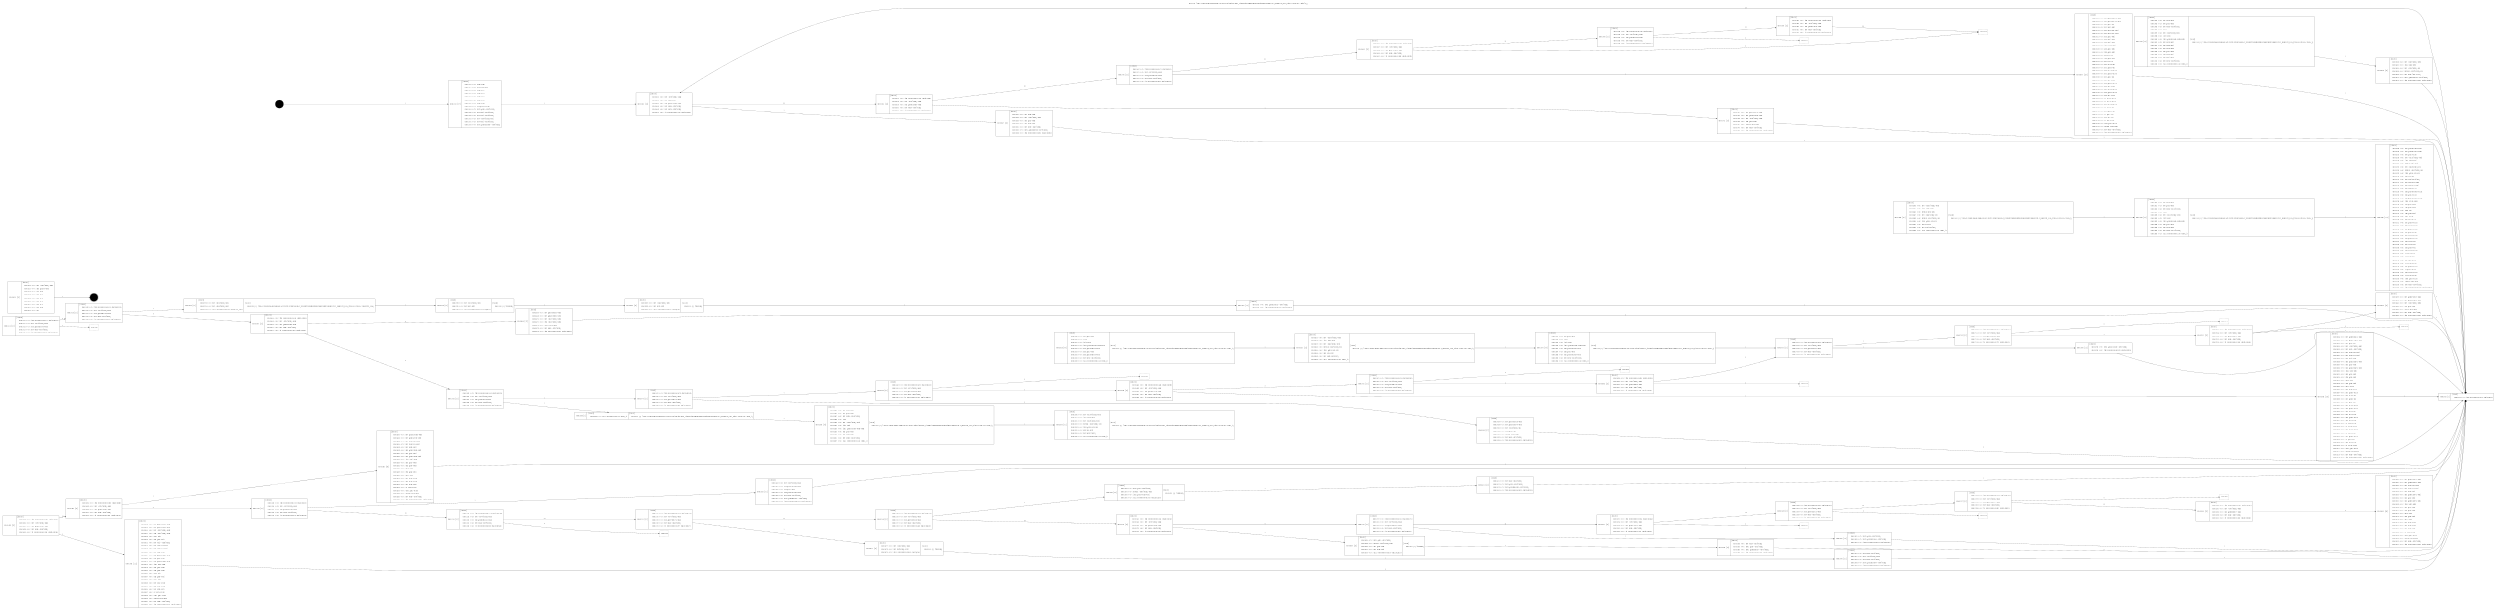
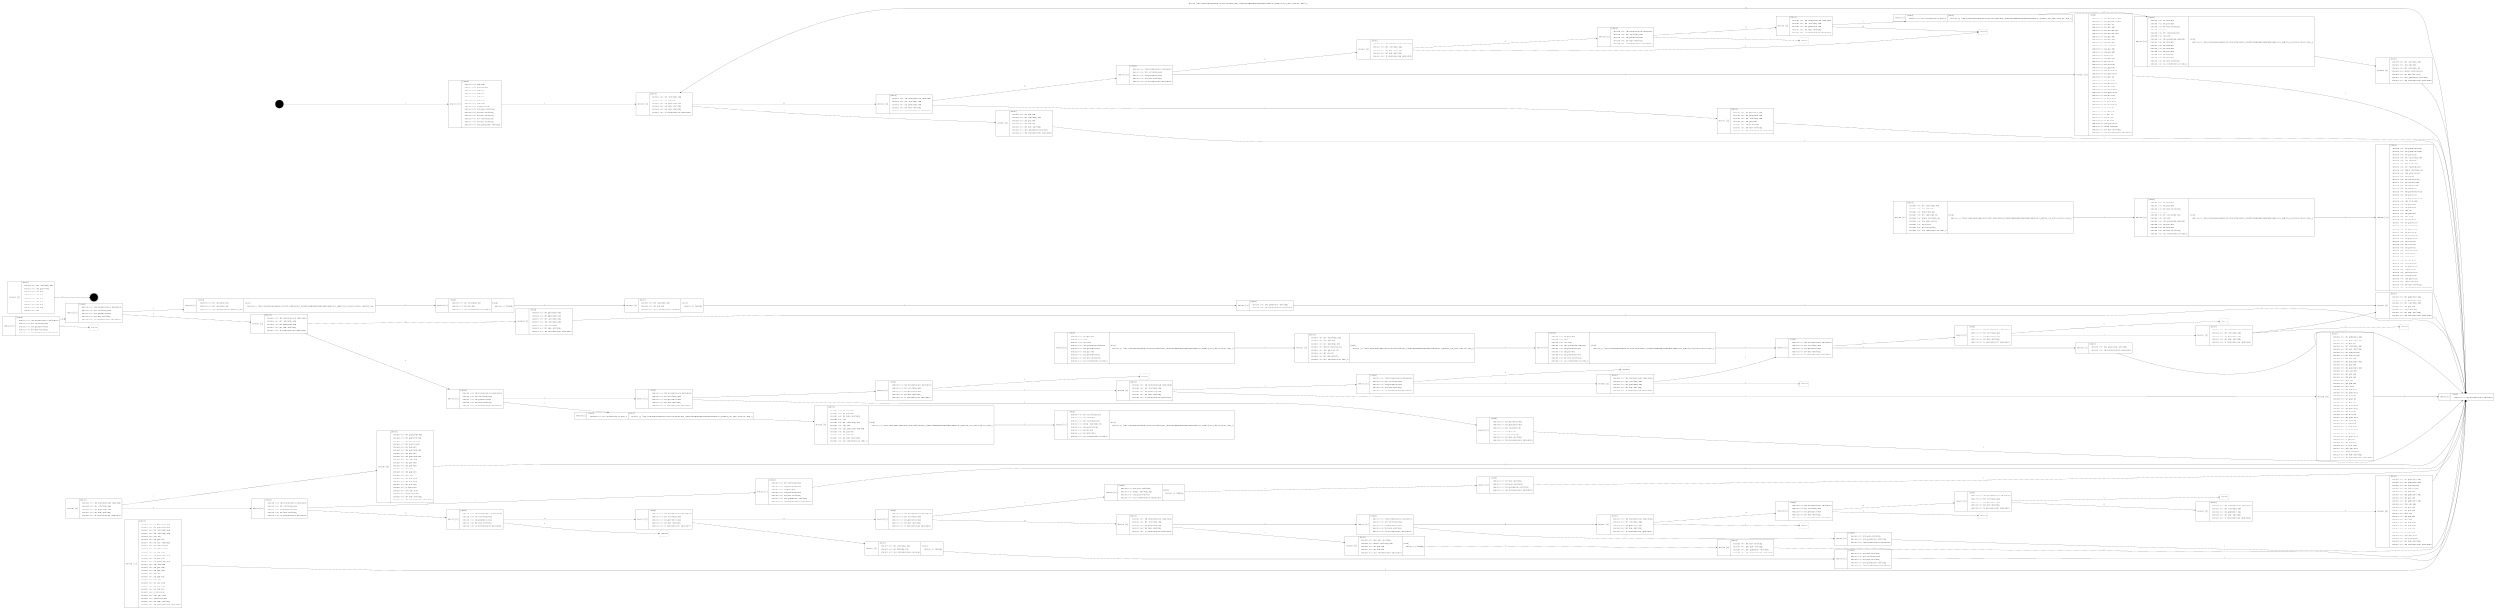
none -> (1983, 18)
(31, 526) -> none
